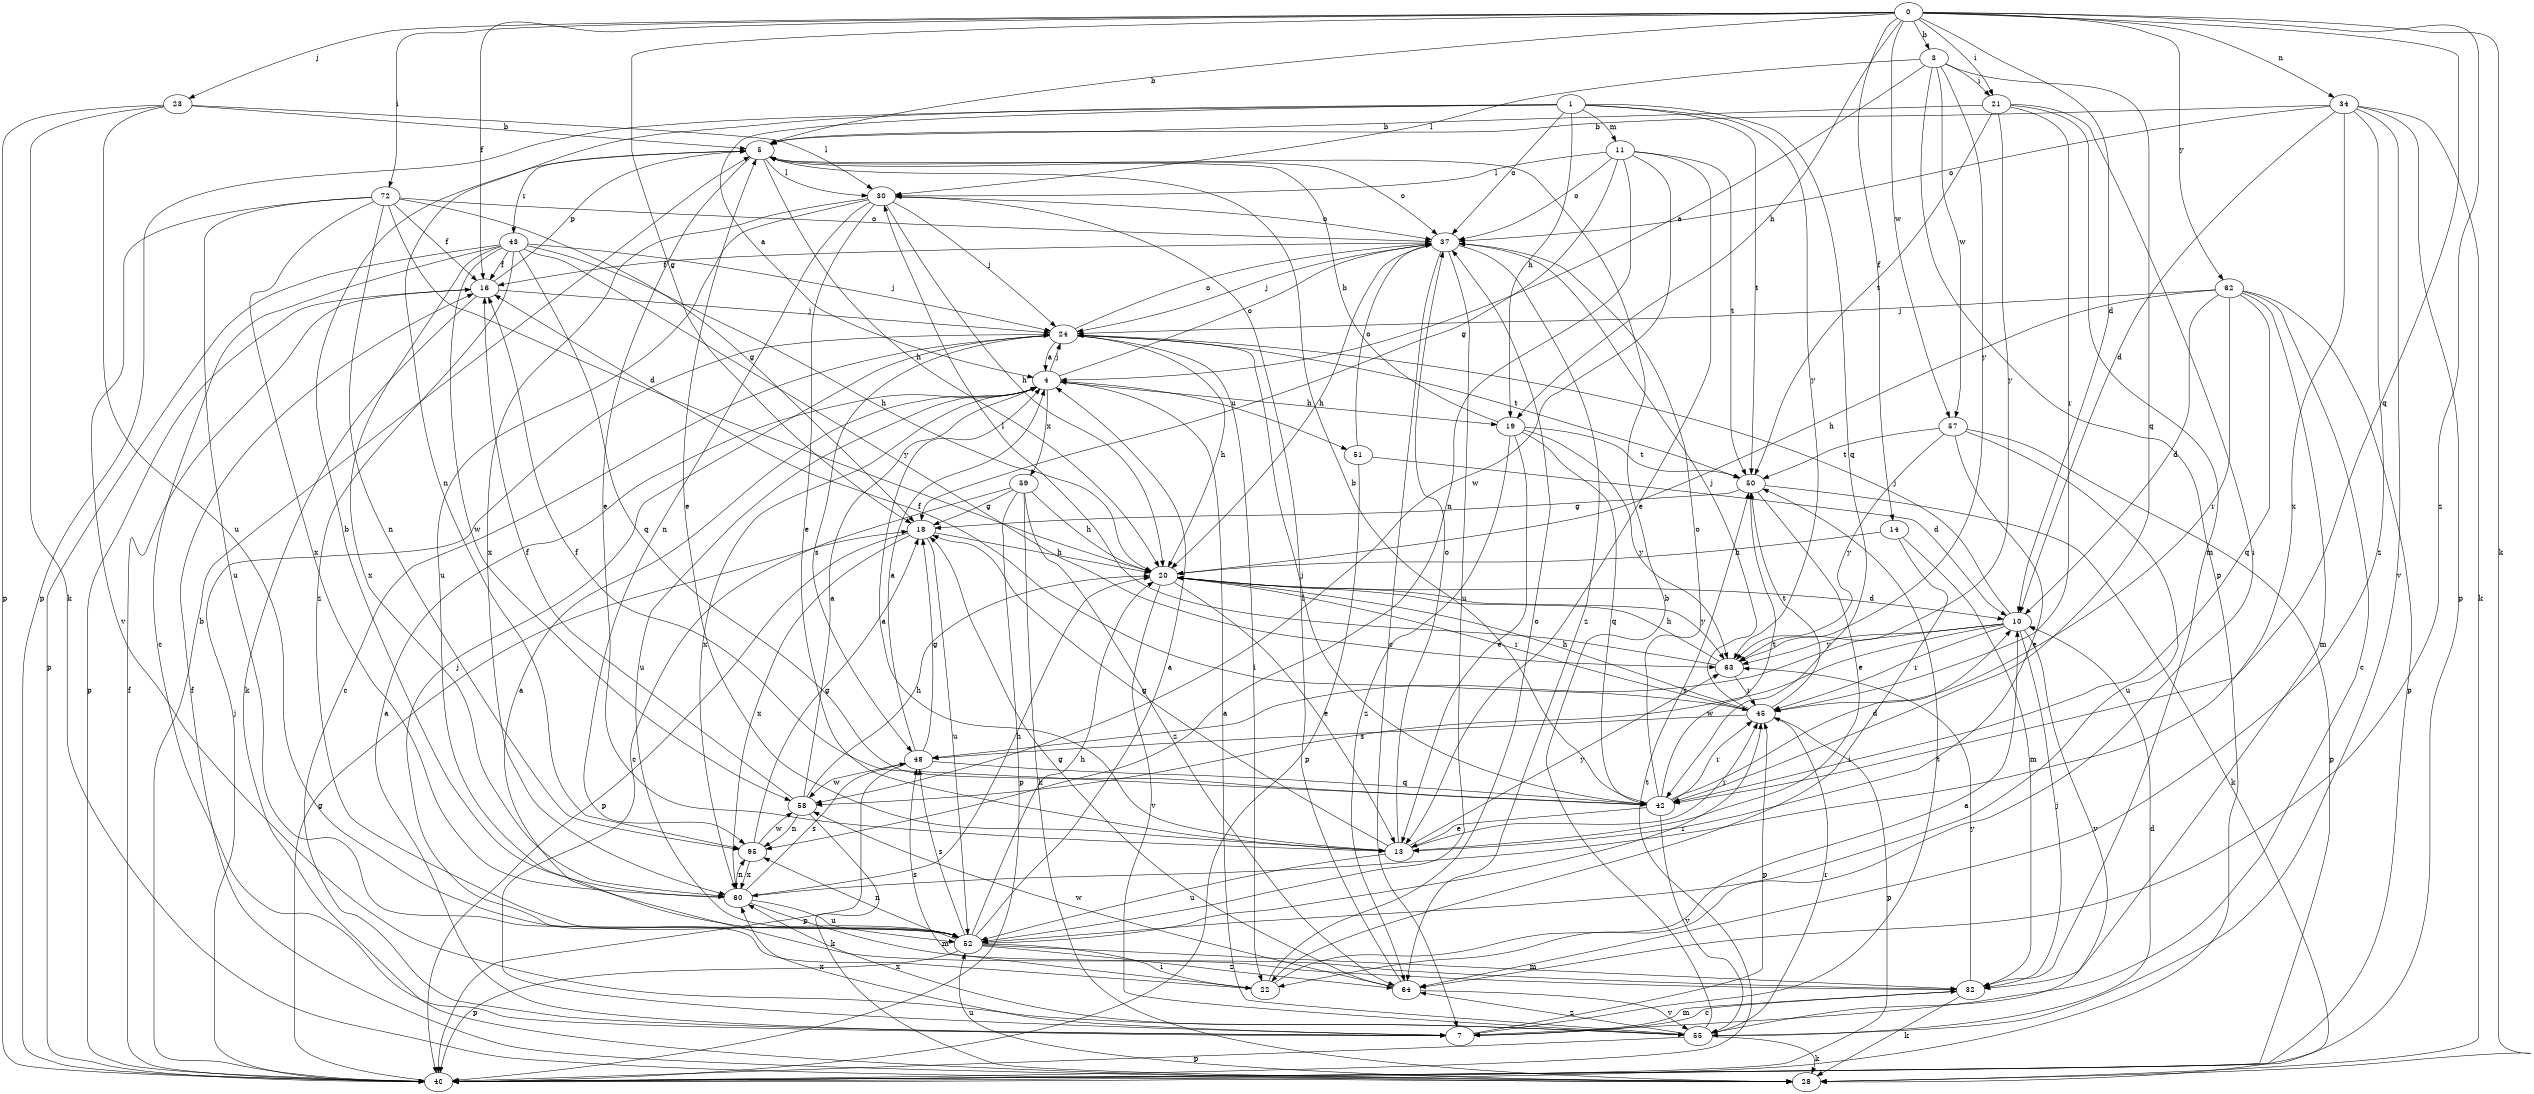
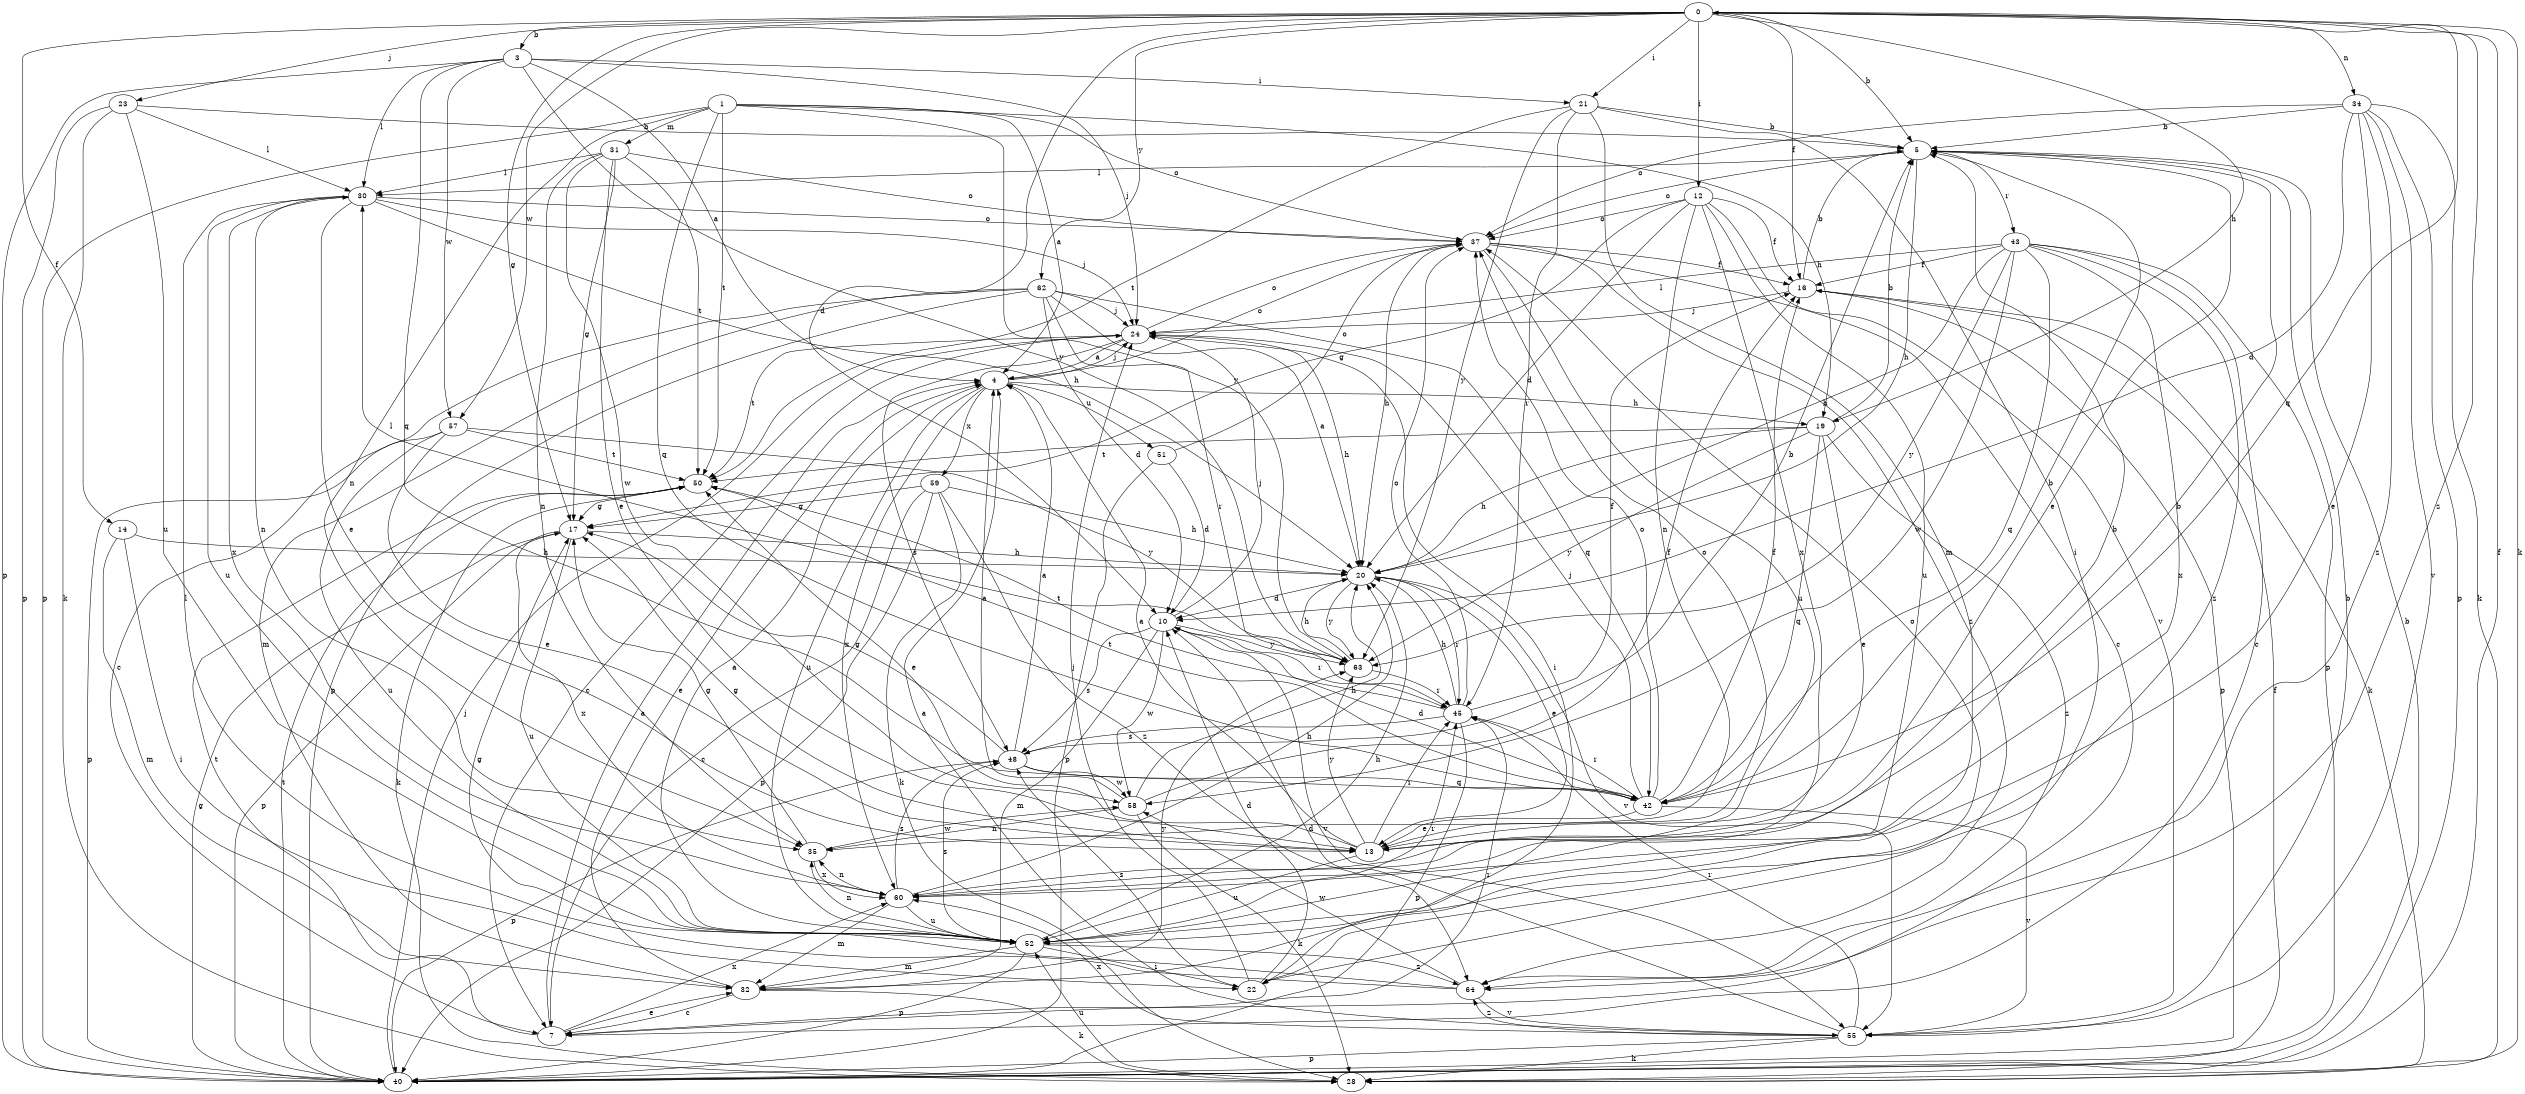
(1620, 150) -> (615, 150)
(386, 196) -> (1699, 196)
(573, 219) -> (1821, 219)
(1256, 282) -> (912, 89)
(893, 288) -> (1661, 288)
(1832, 427) -> (1323, 427)
none -> (1579, 464)
(1712, 484) -> (1397, 484)
(688, 507) -> (2179, 507)
(2294, 507) -> (2333, 507)
(921, 530) -> (574, 530)
none -> (1609, 670)
(521, 691) -> (681, 691)
(128, 709) -> (2296, 1060)
(1779, 791) -> (981, 772)
(1967, 806) -> (1249, 806)
(2058, 806) -> (1021, 806)
(752, 852) -> (813, 852)
(1765, 875) -> (1489, 875)
(1686, 1013) -> (652, 1013)
